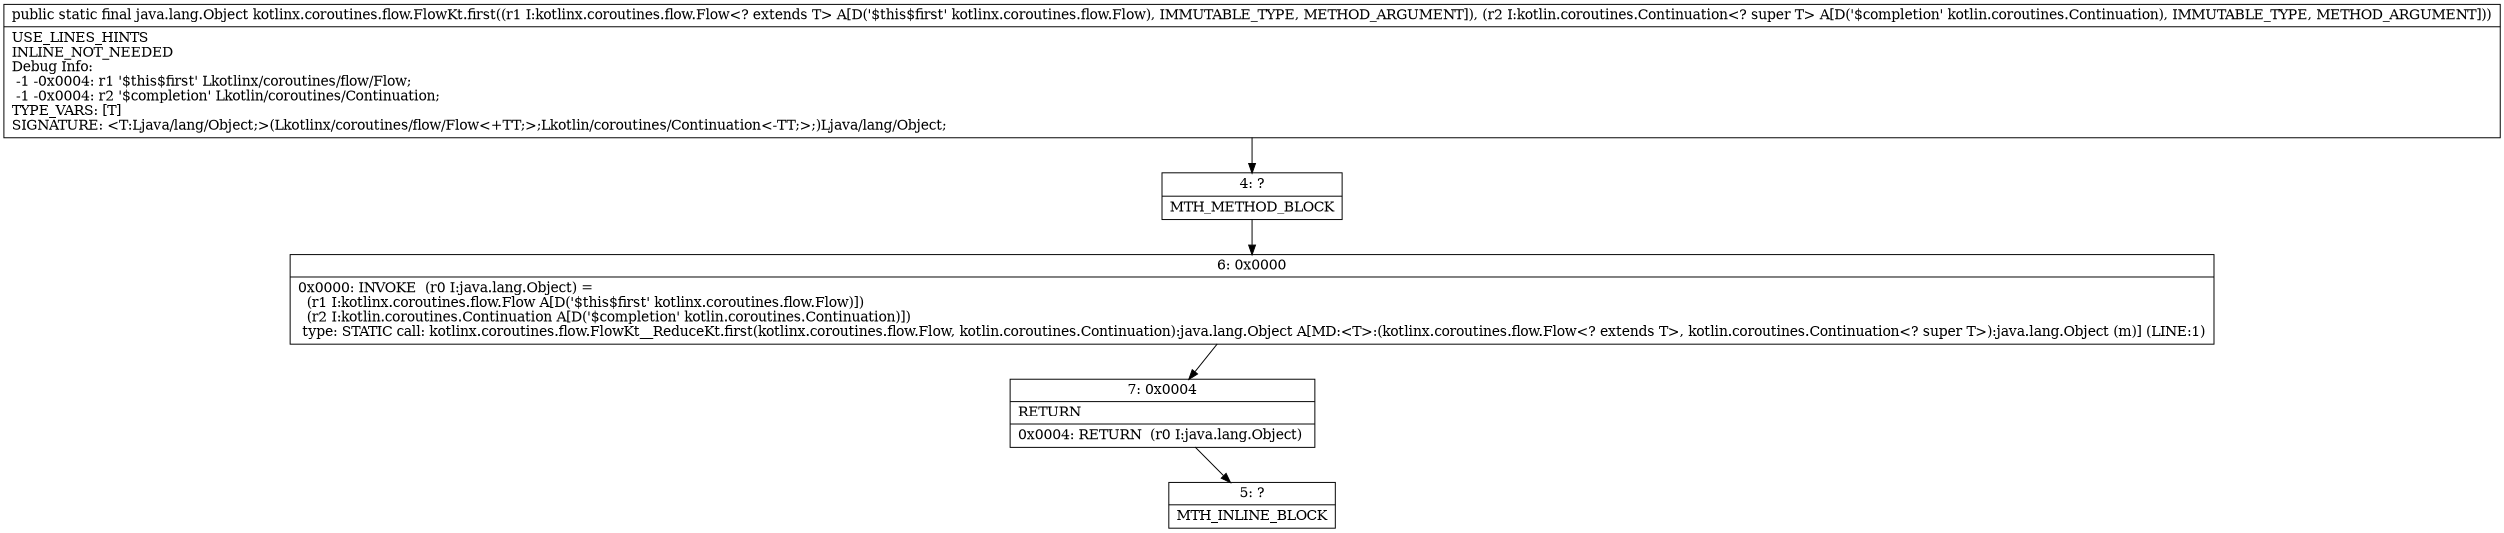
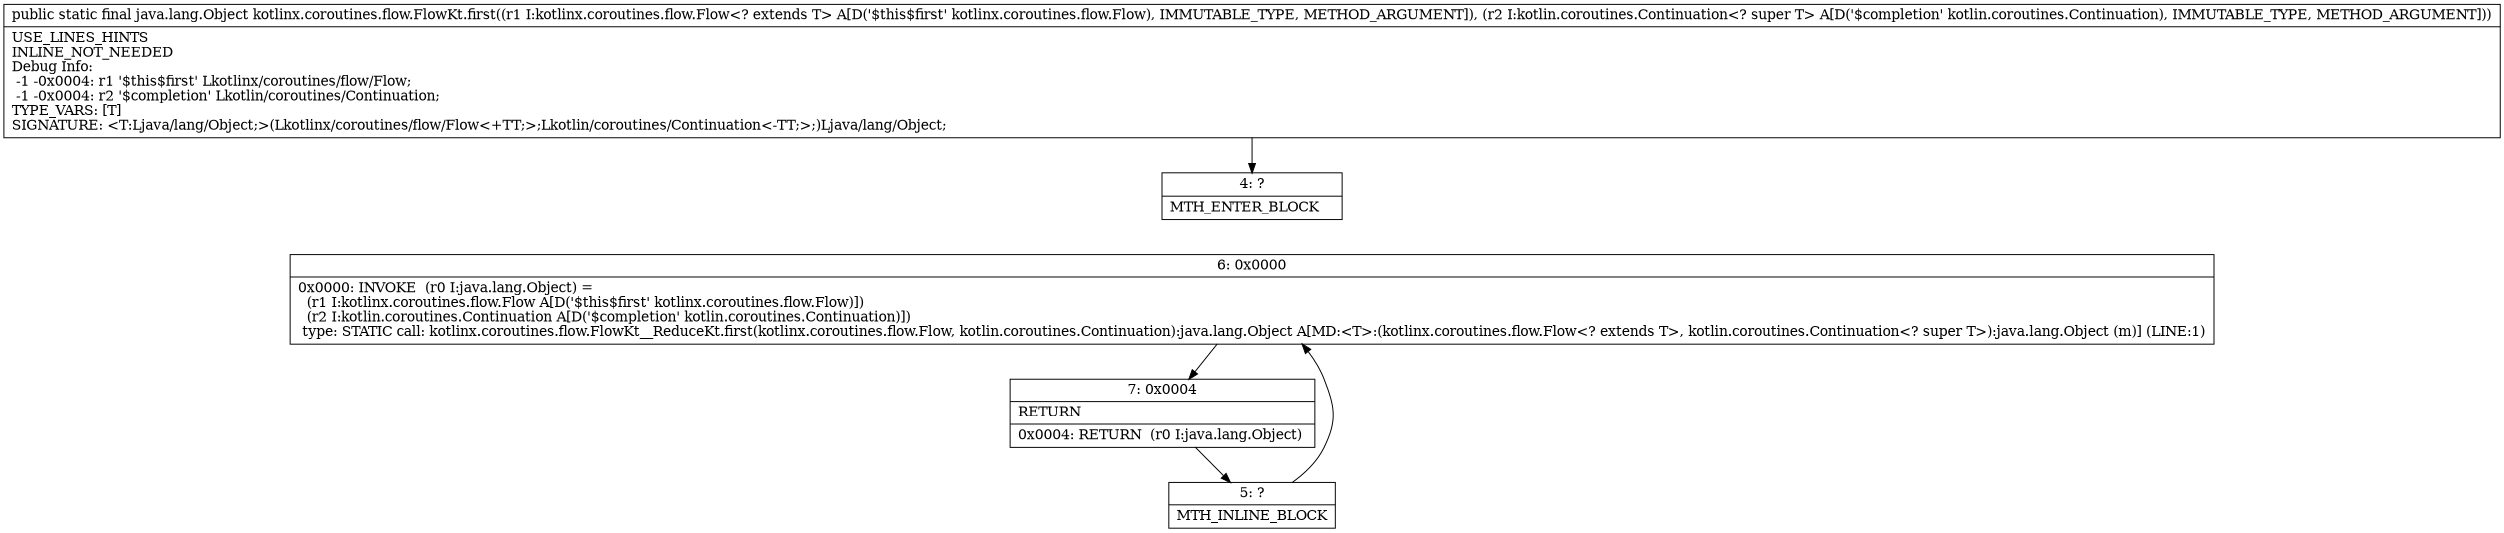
(1252, 207) -> (1245, 207)
(1252, 232) -> (1333, 421)
